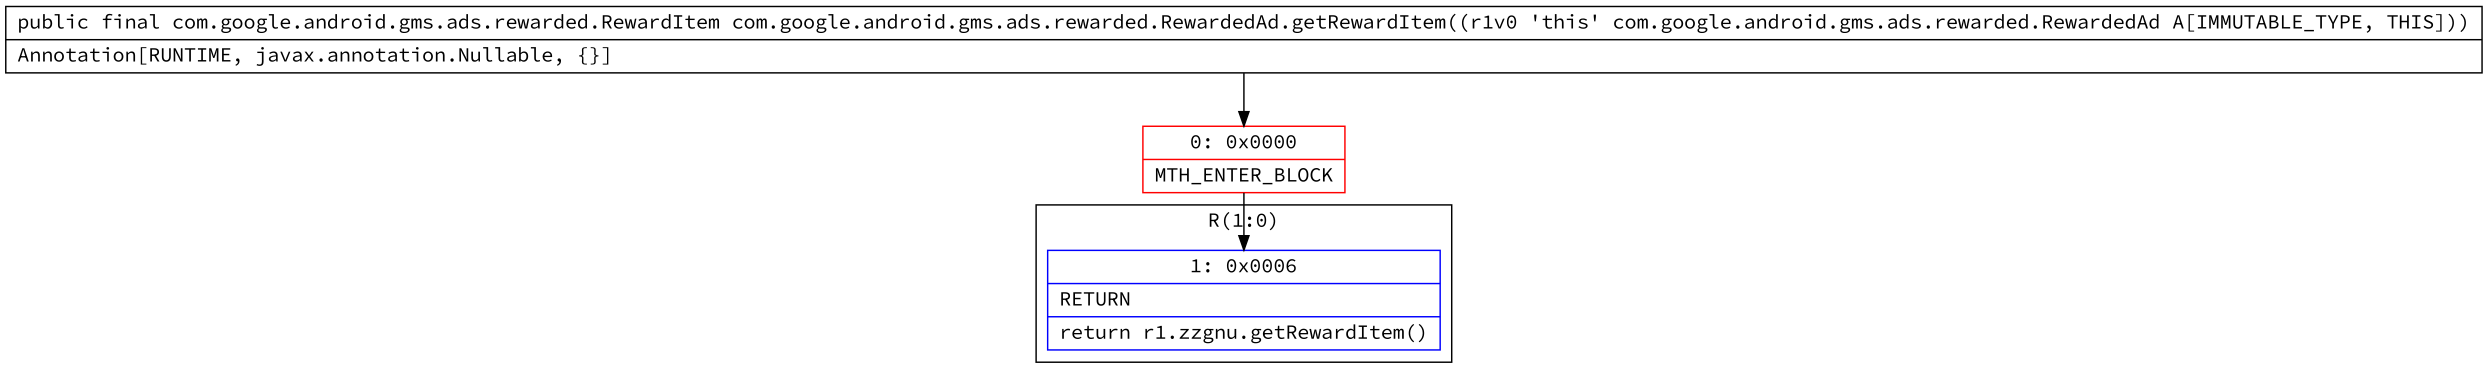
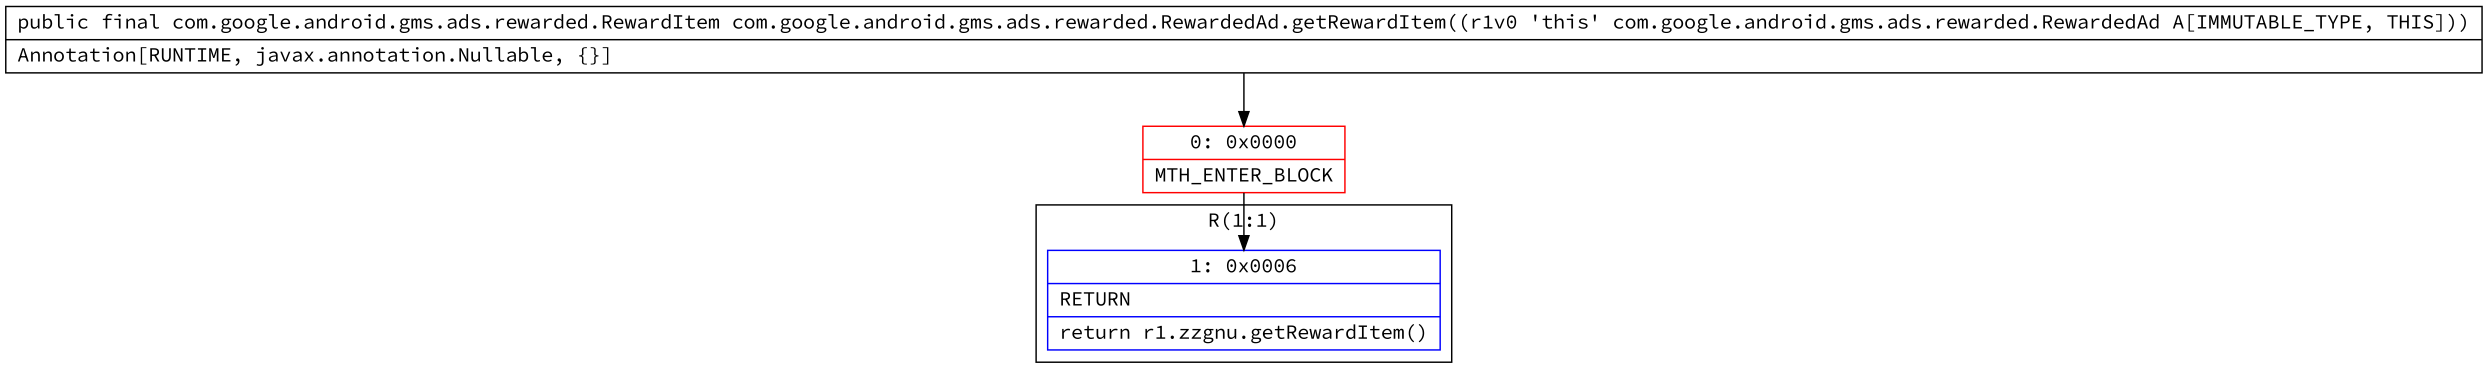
(1244, 222) -> (1244, 222)
